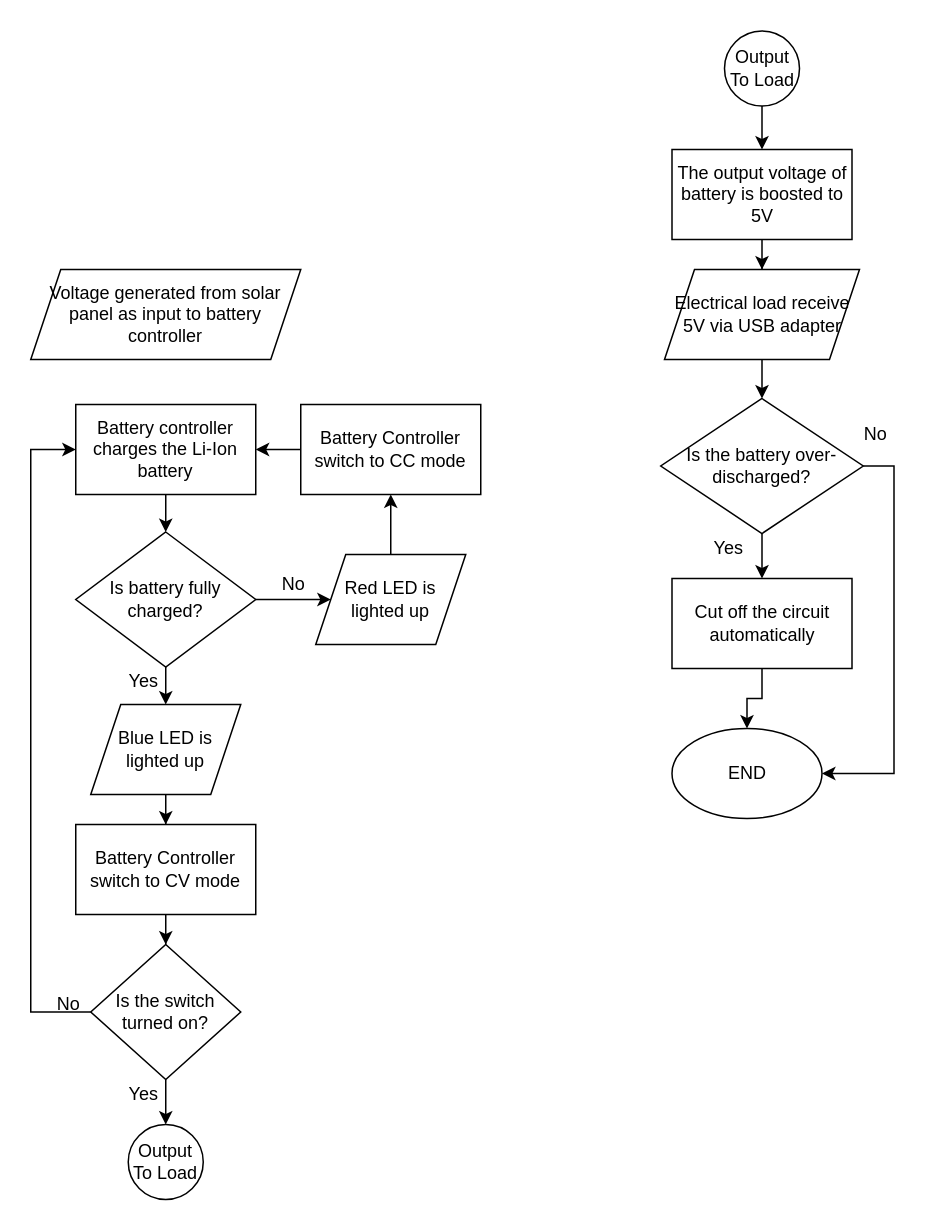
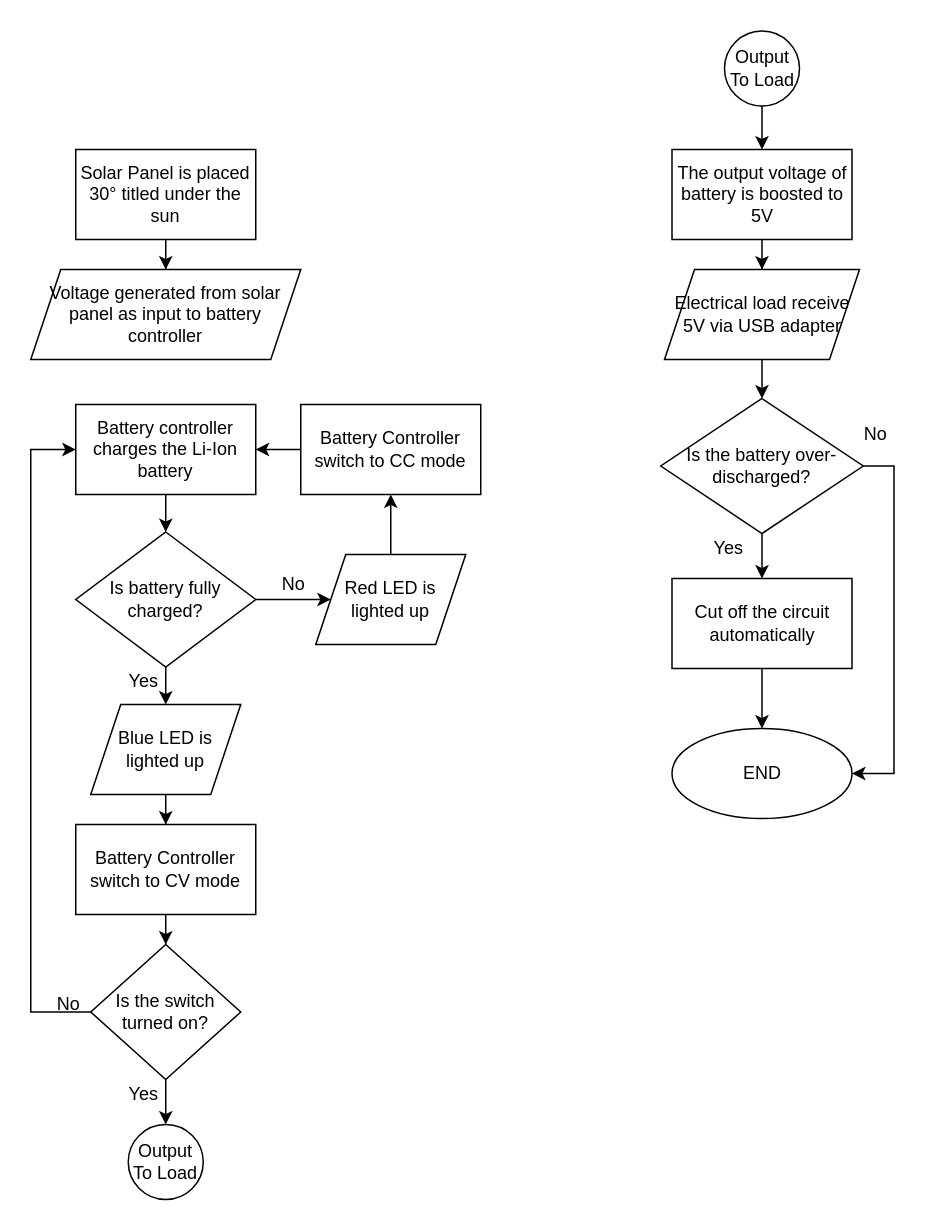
none -> (166, 194)
none -> (166, 259)
(747, 773) -> (762, 773)
